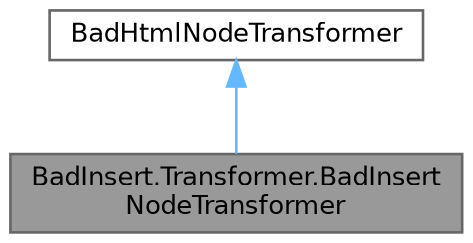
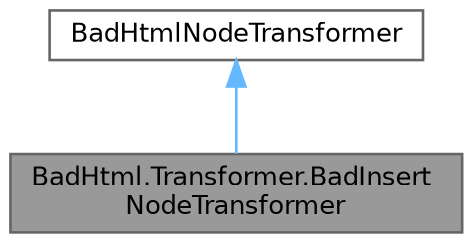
(236, 193) -> (236, 193)
